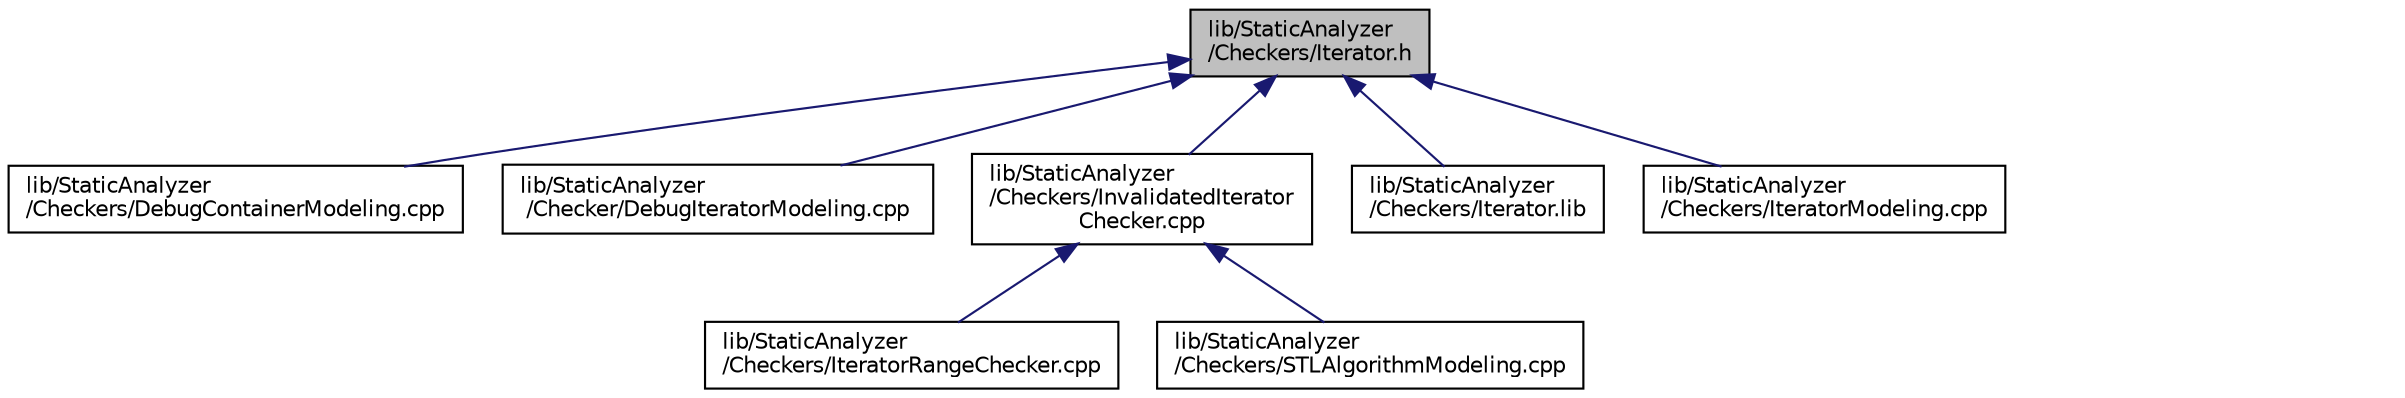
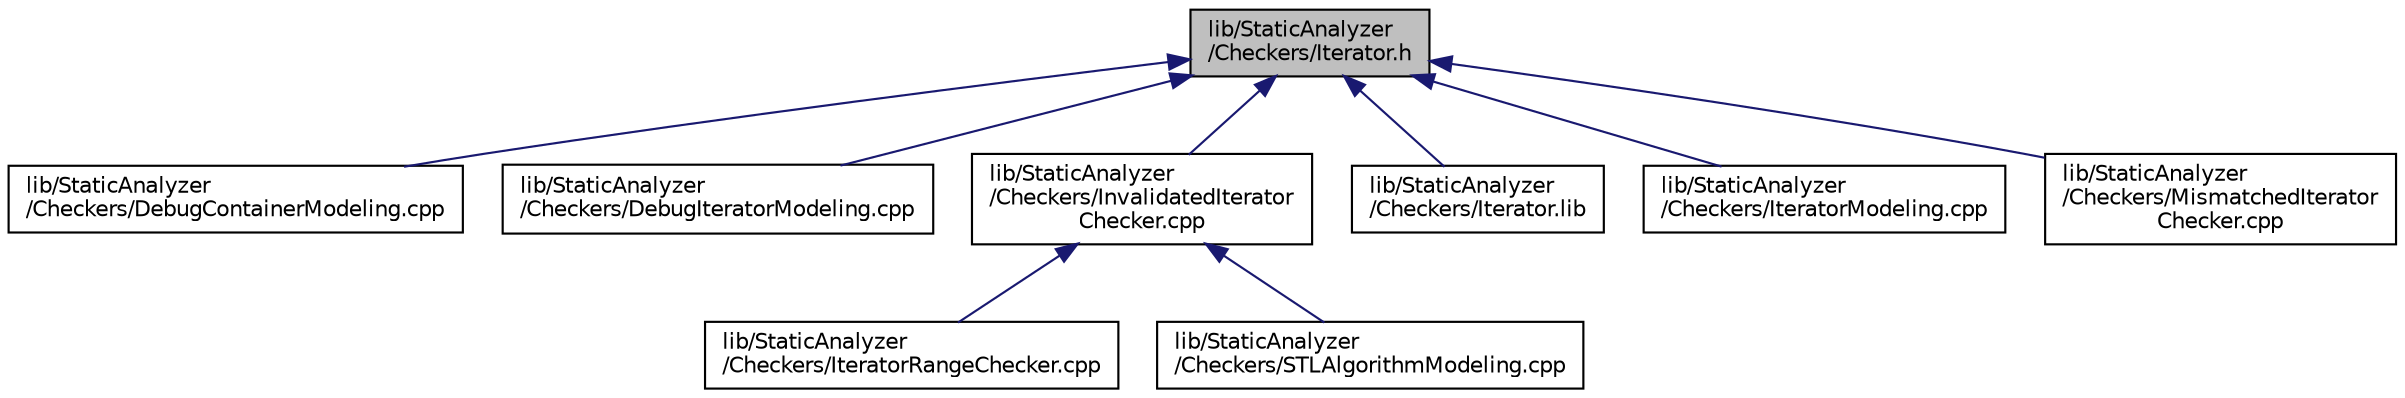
(718, 199) -> (718, 199)
none -> (2221, 199)
